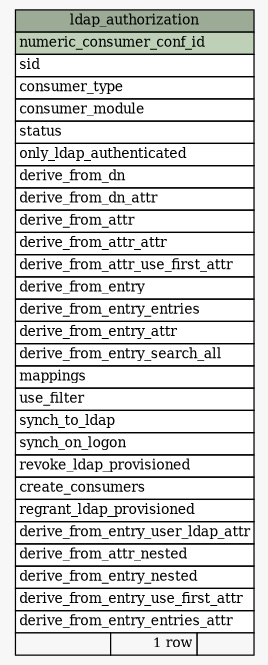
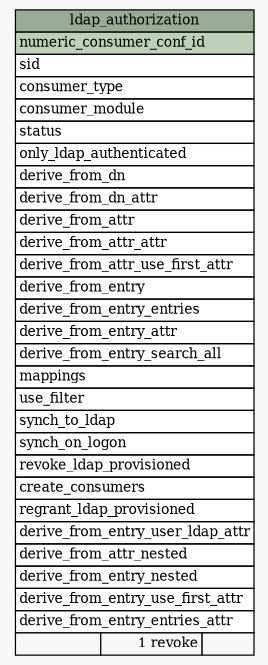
(173, 643) -> (168, 643)
